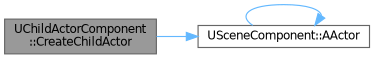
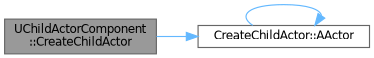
(284, 36) -> (284, 36)
